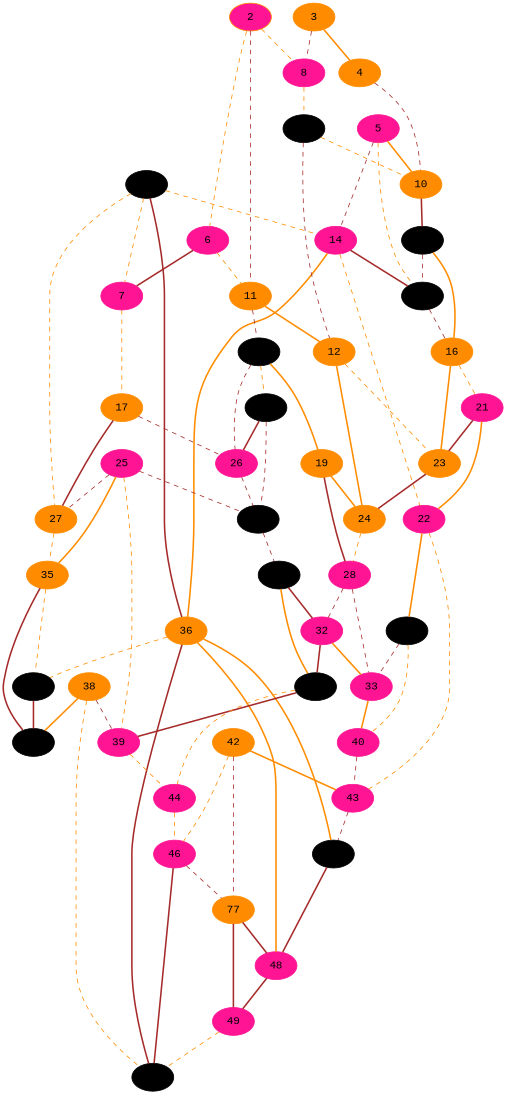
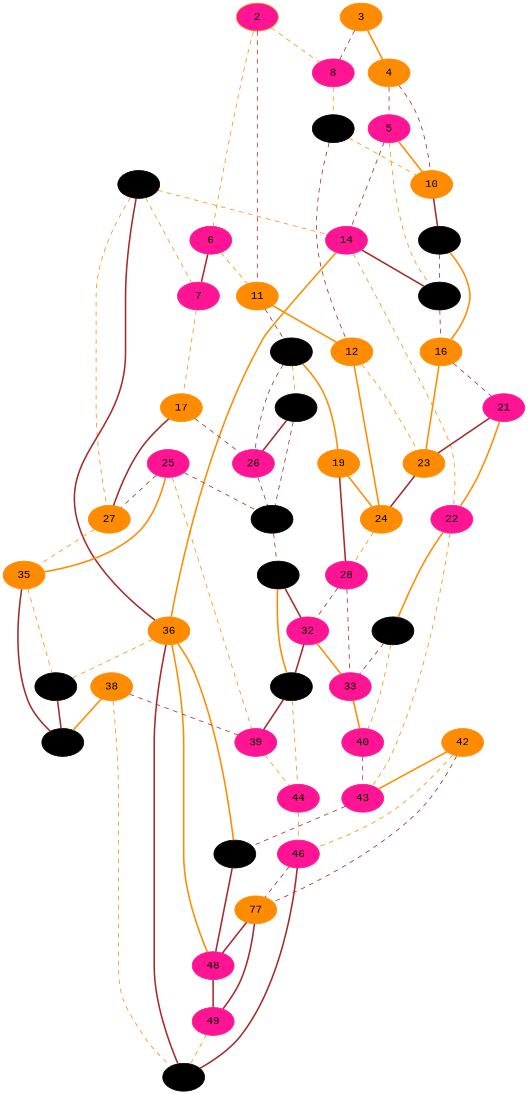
none -> (389, 101)
(467, 380) -> (472, 380)
